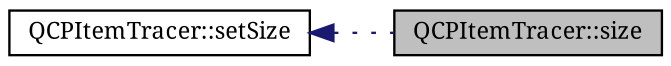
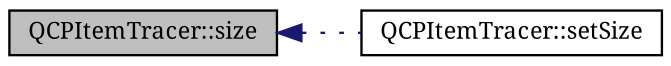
(364, 33) -> (331, 33)
